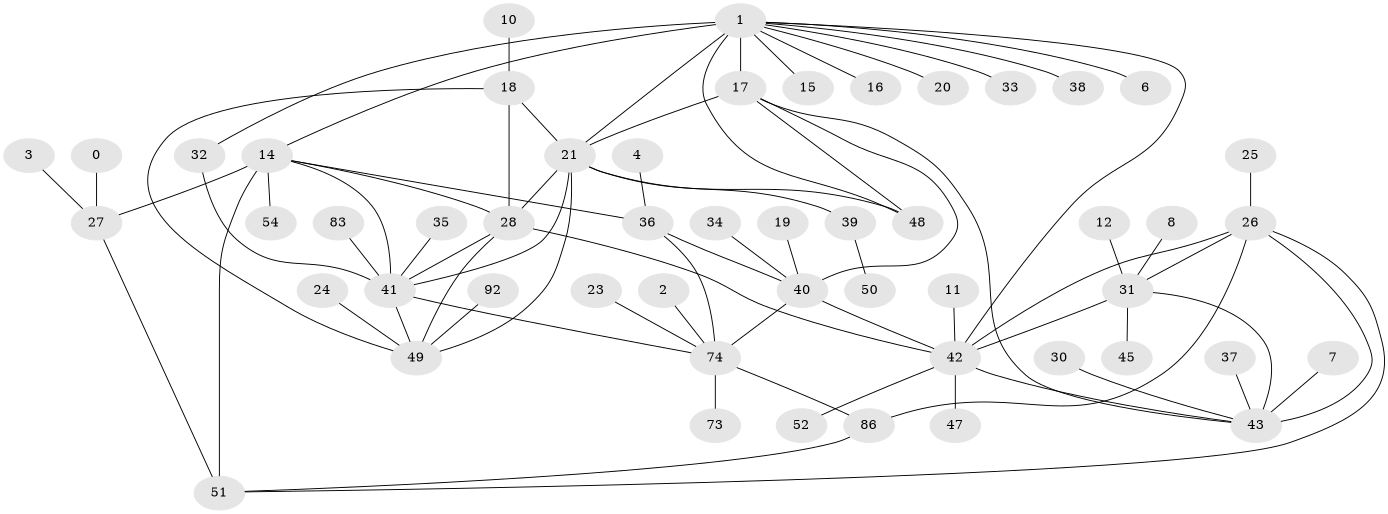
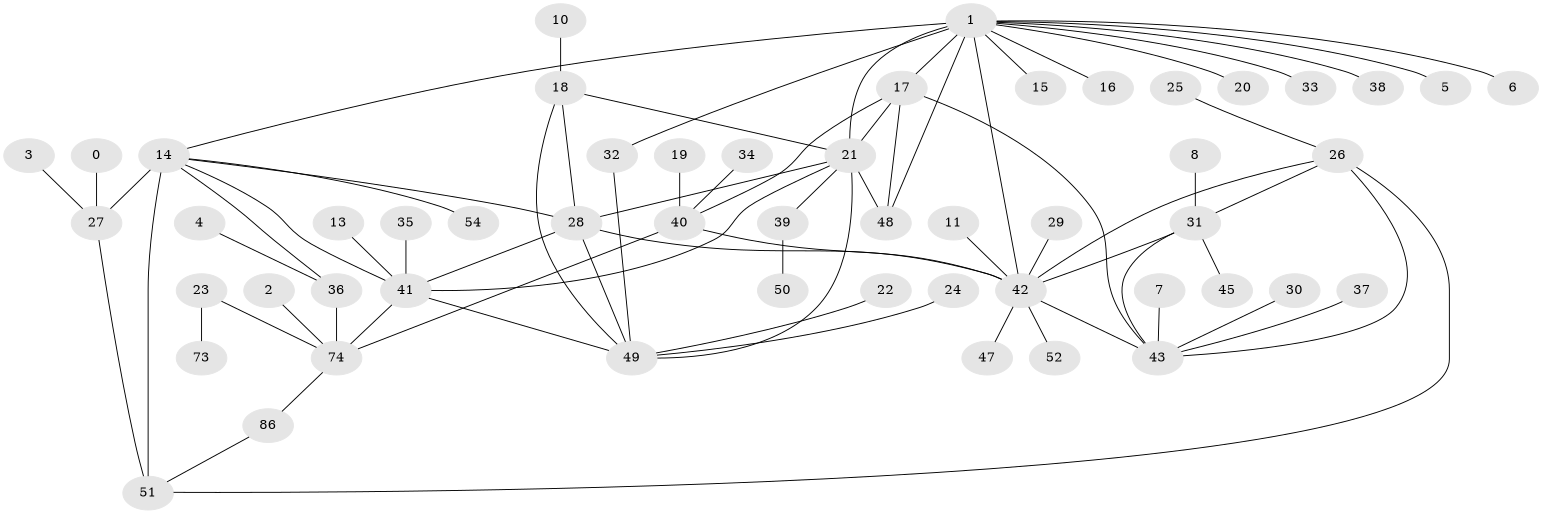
none -> (1446, 88)
(338, 223) -> (338, 223)
none -> (1057, 223)
(1104, 223) -> none
(264, 257) -> (622, 257)
(724, 258) -> none
(493, 291) -> (886, 291)
(715, 392) -> (202, 324)
(1119, 396) -> none
